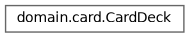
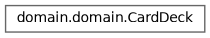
(95, 19) -> (105, 19)
